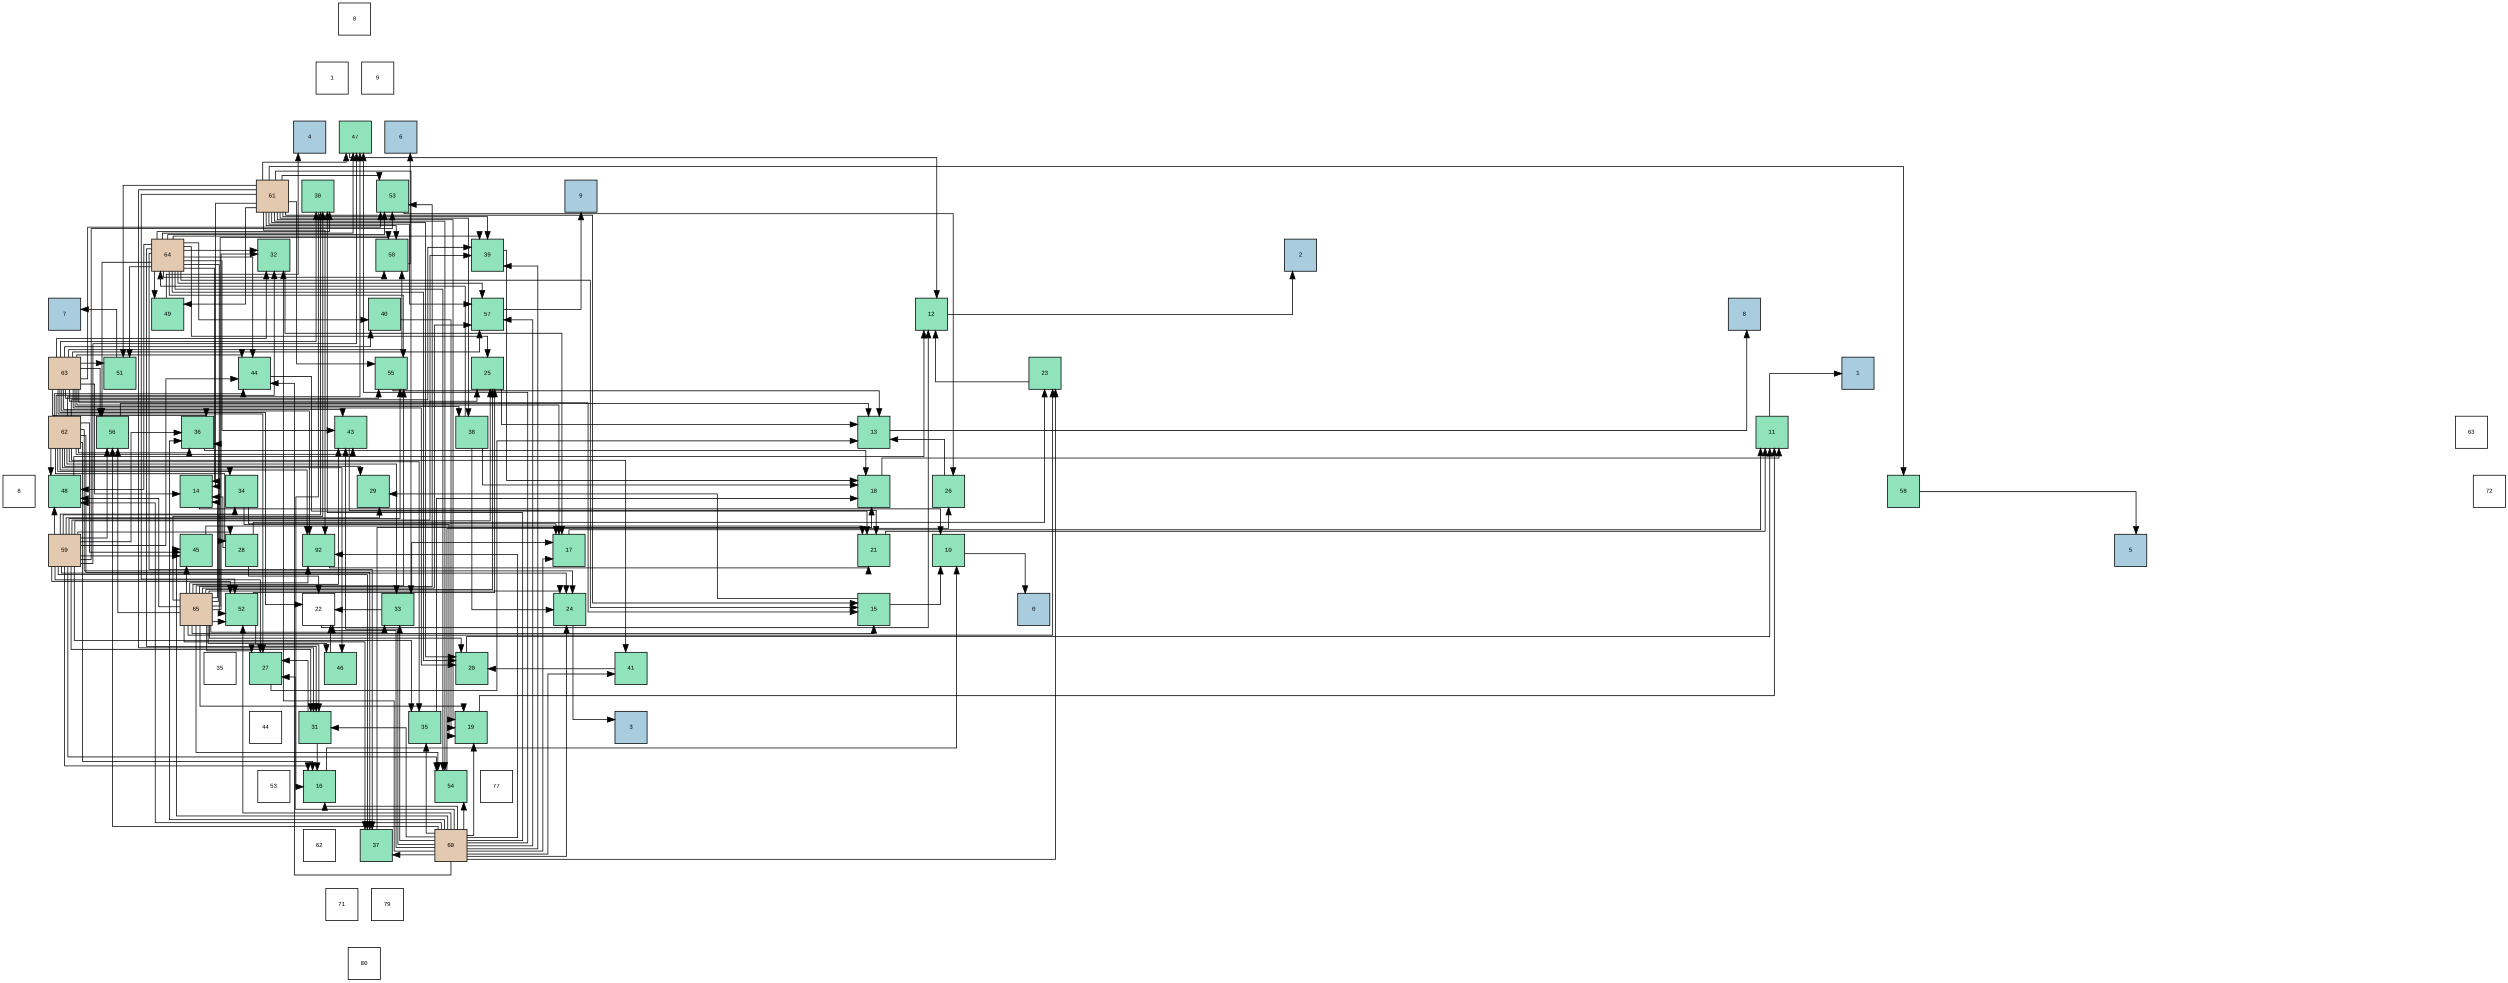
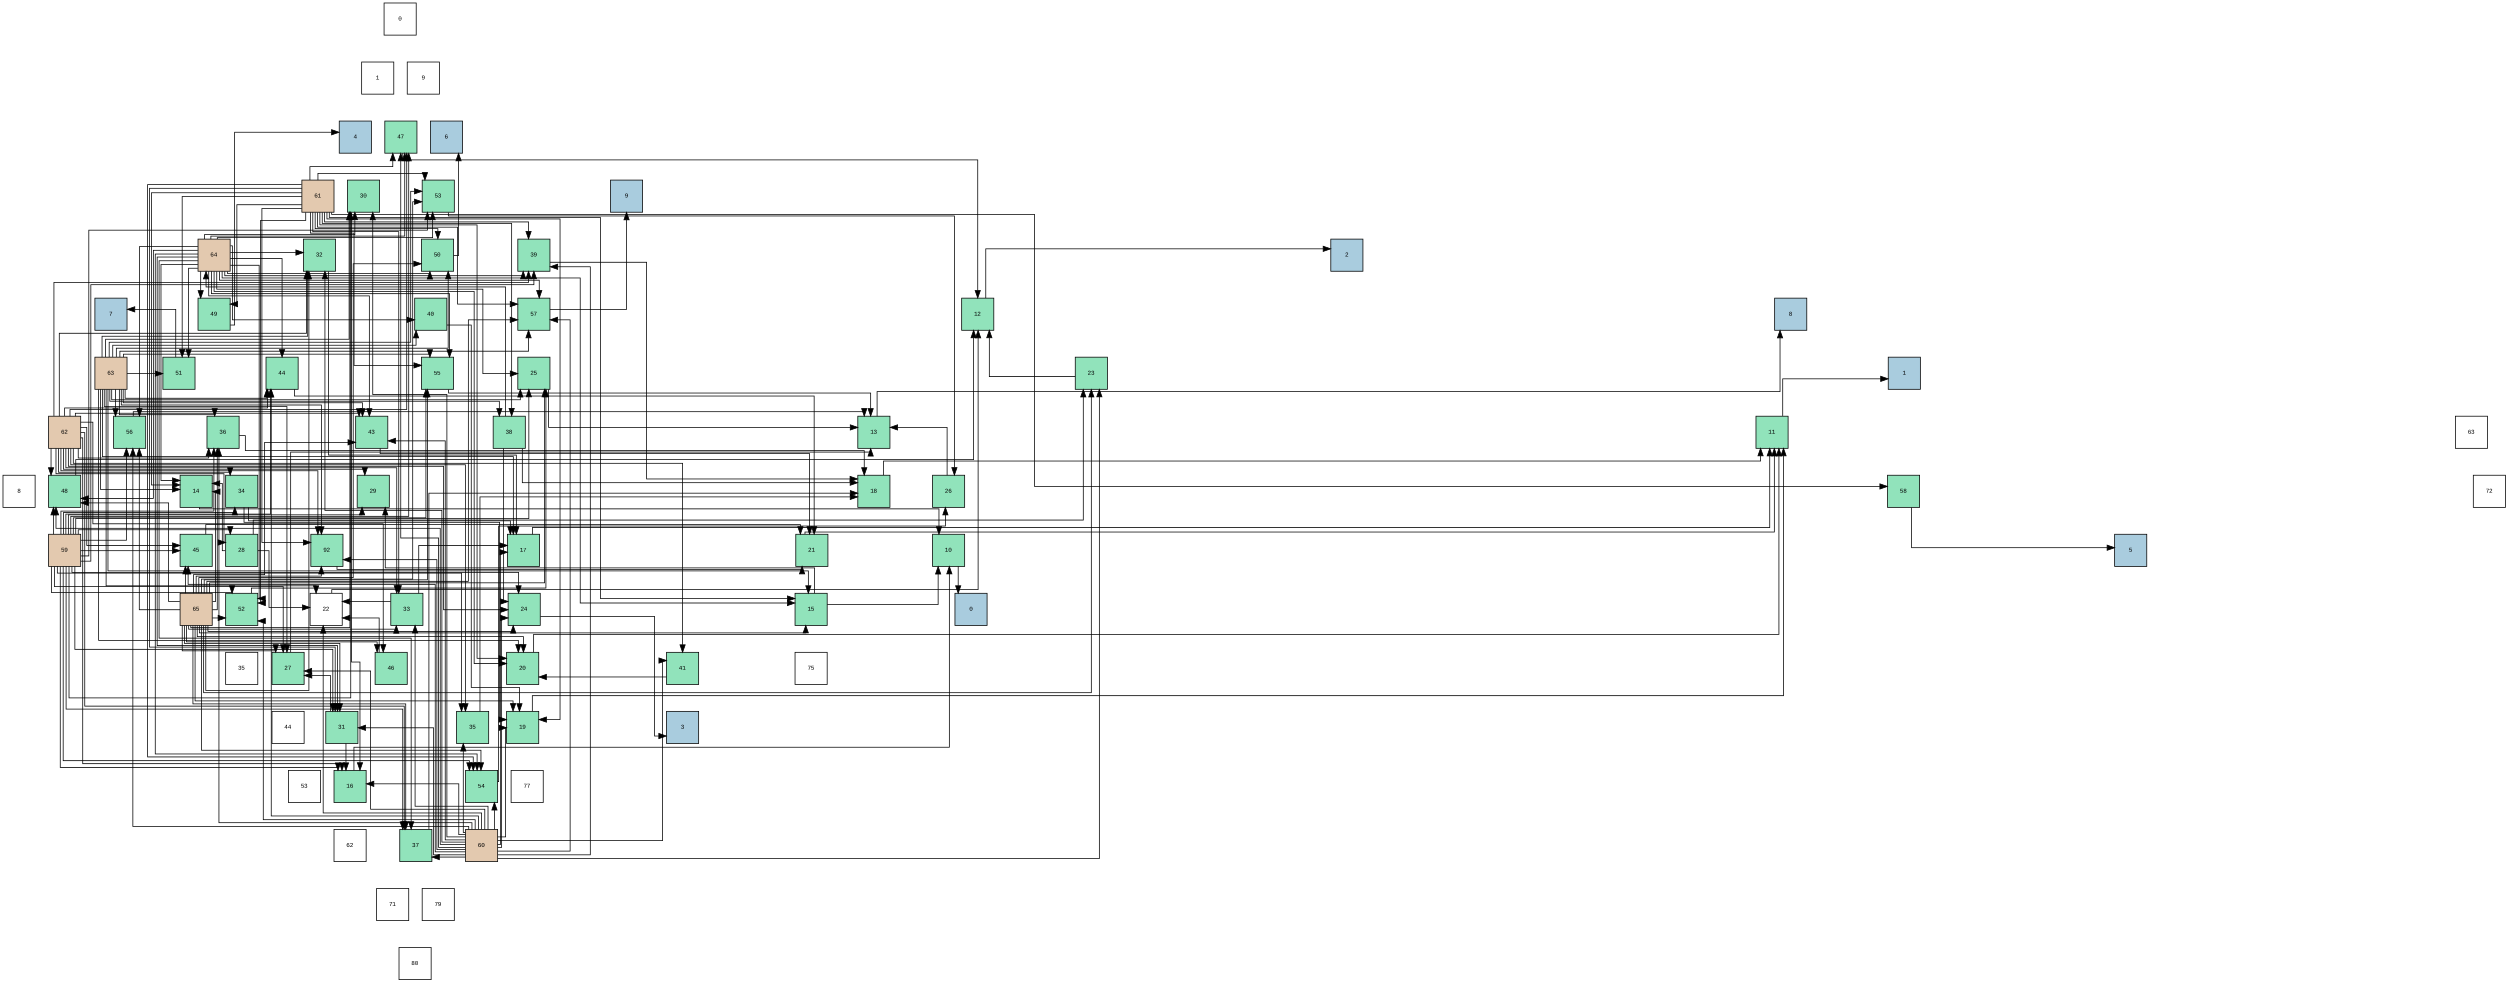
(307, 645) -> (283, 643)
none -> (811, 668)
